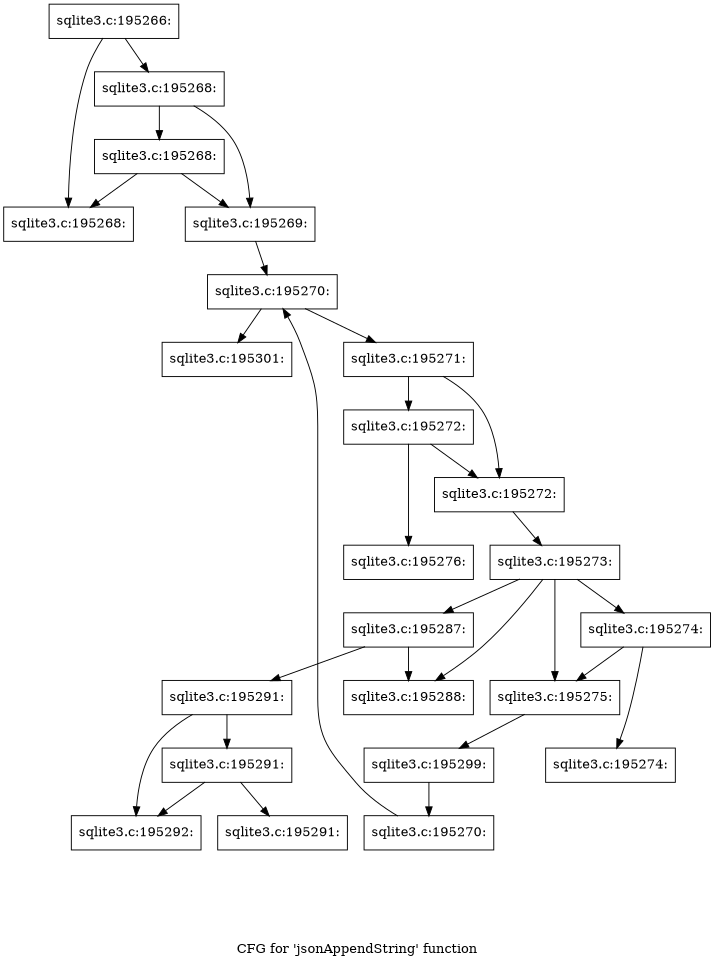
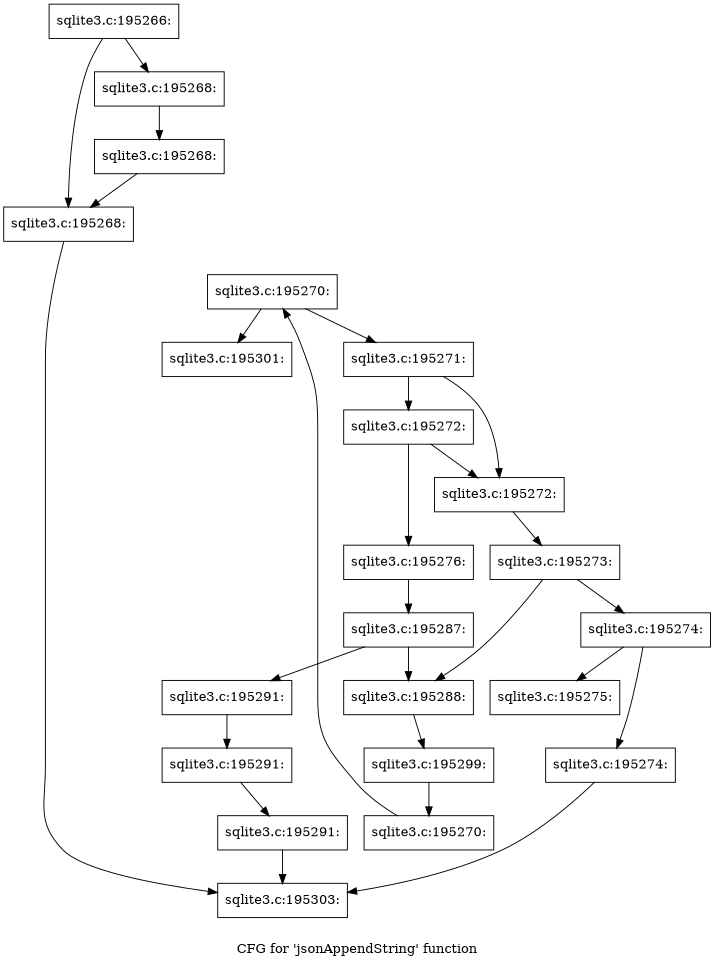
(250, 224) -> none
(486, 594) -> (409, 592)
(555, 625) -> none
(496, 729) -> (417, 727)
(136, 833) -> none
none -> (283, 900)
